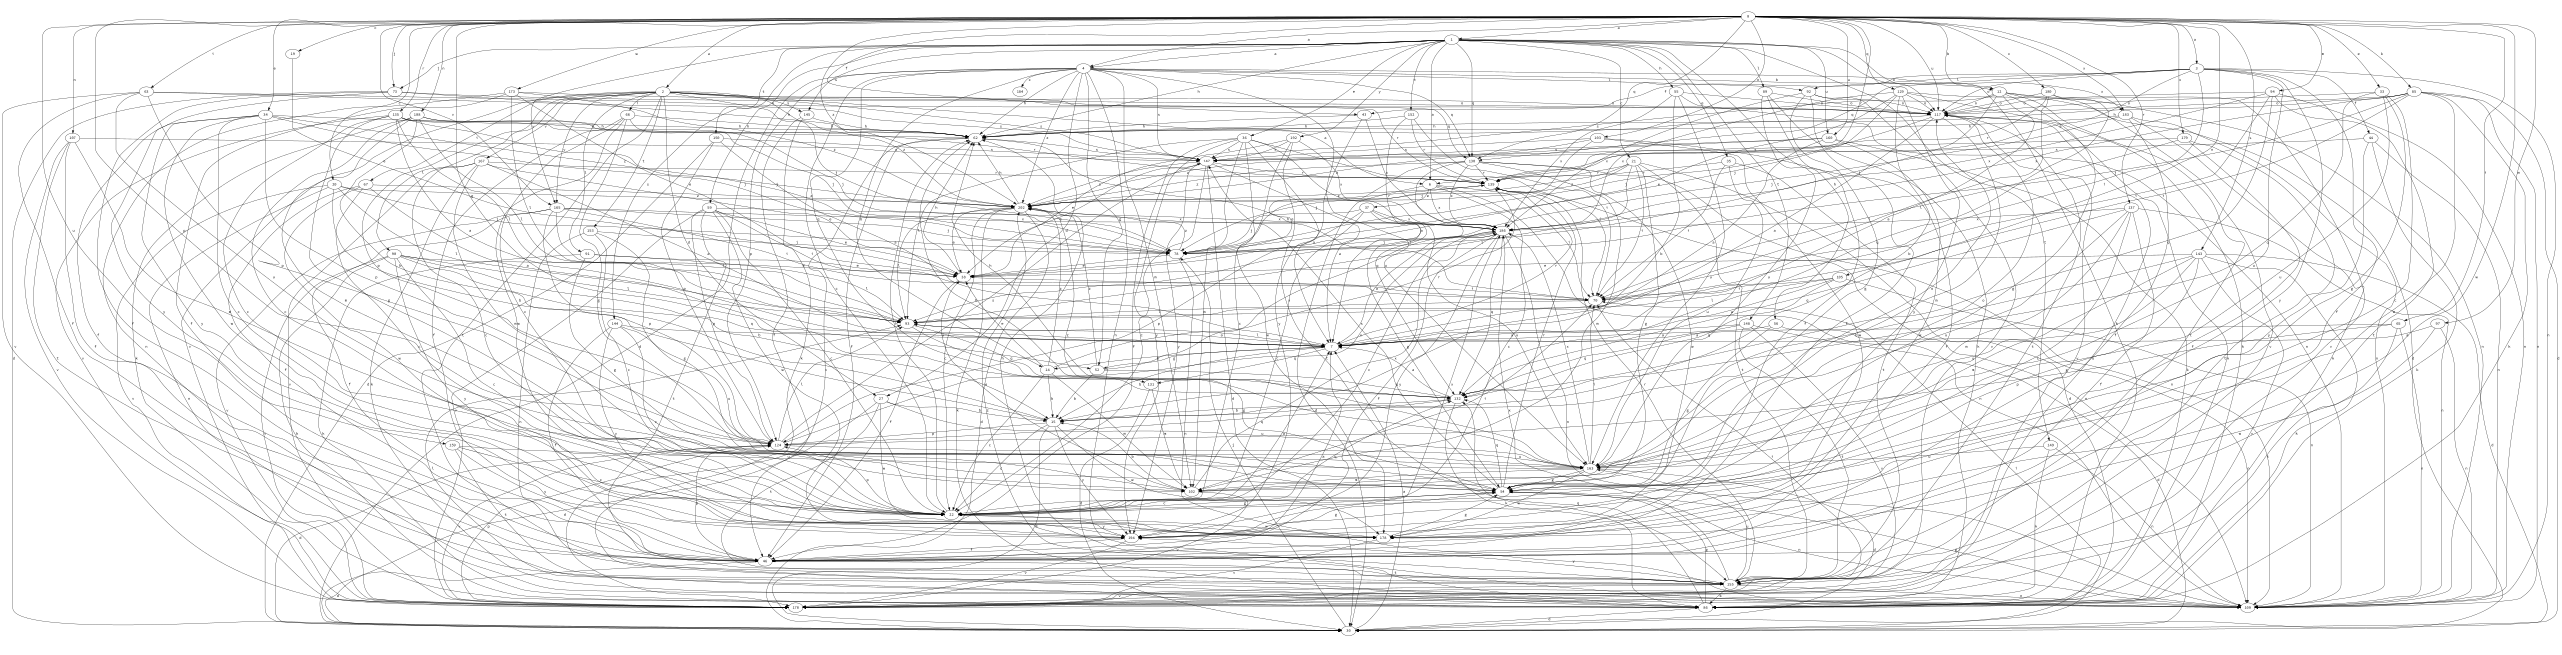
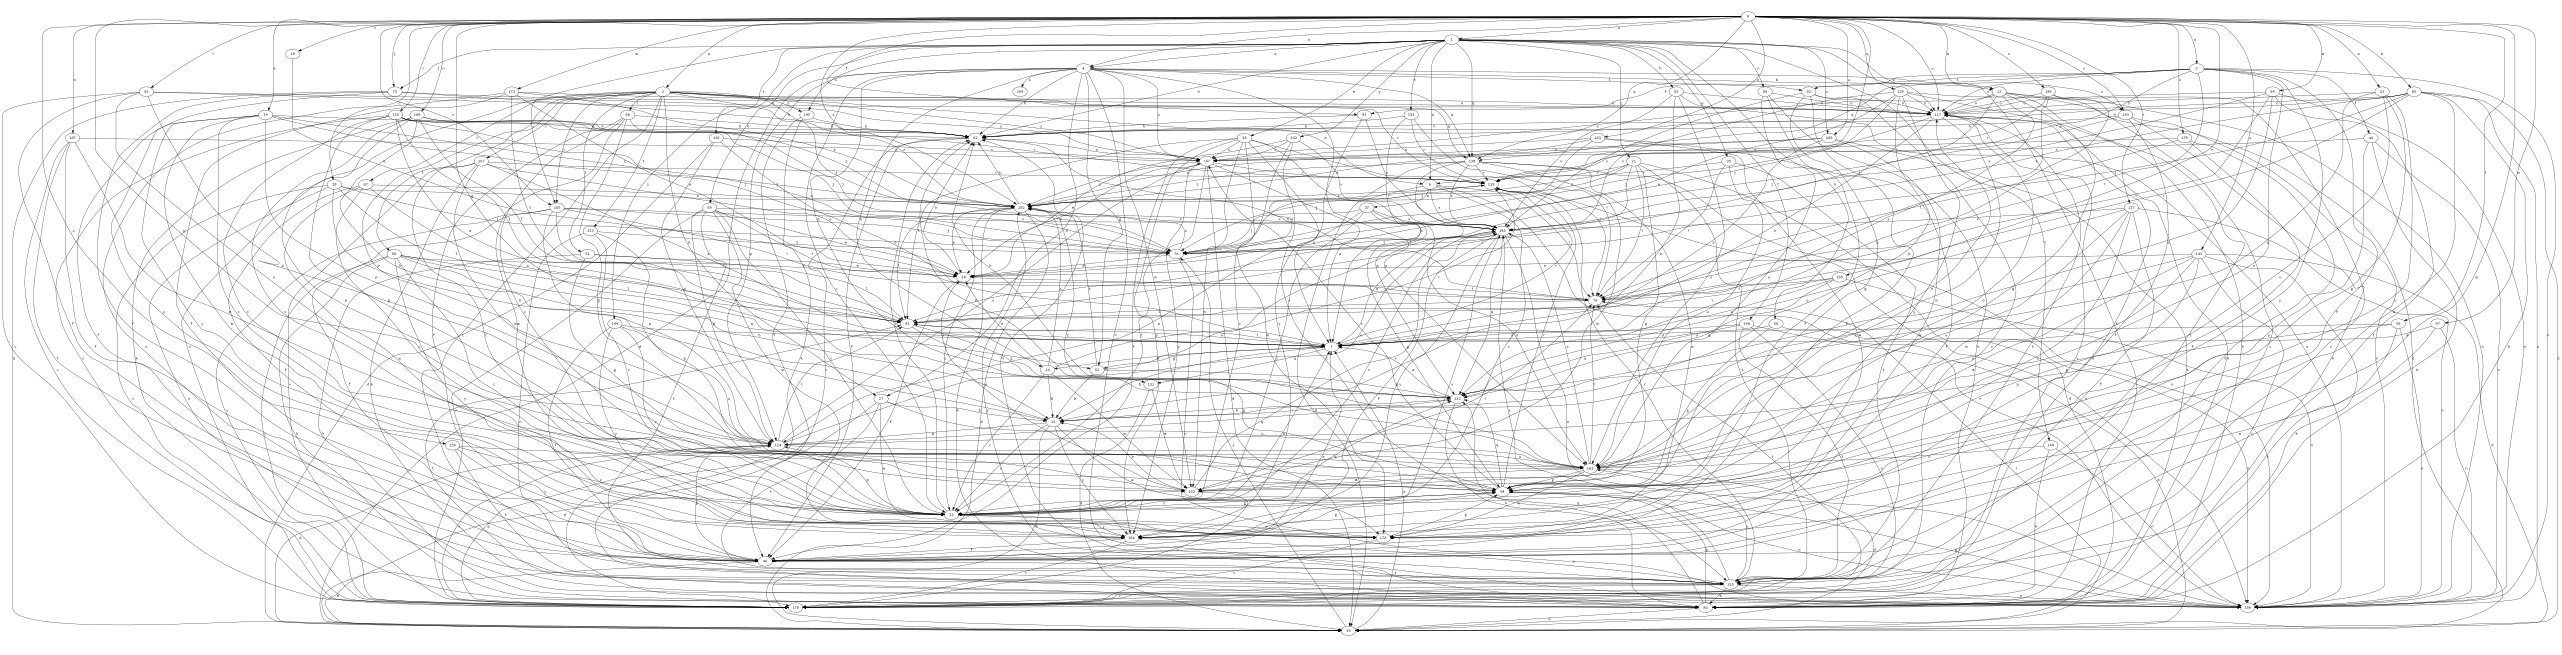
(1759, 68) -> (1759, 68)
(1045, 137) -> (759, 138)
